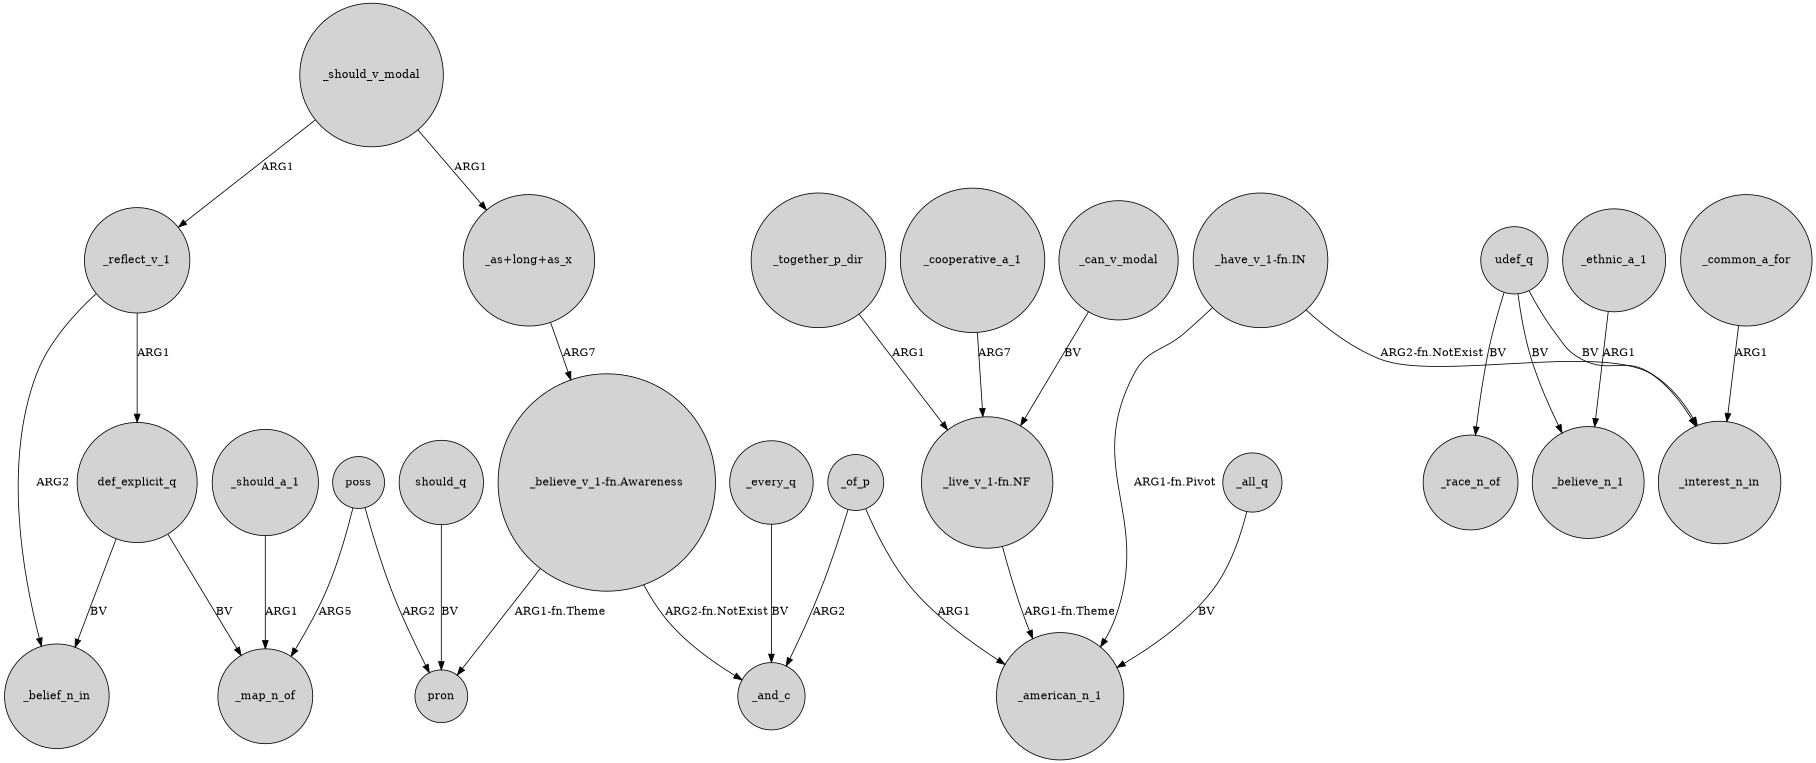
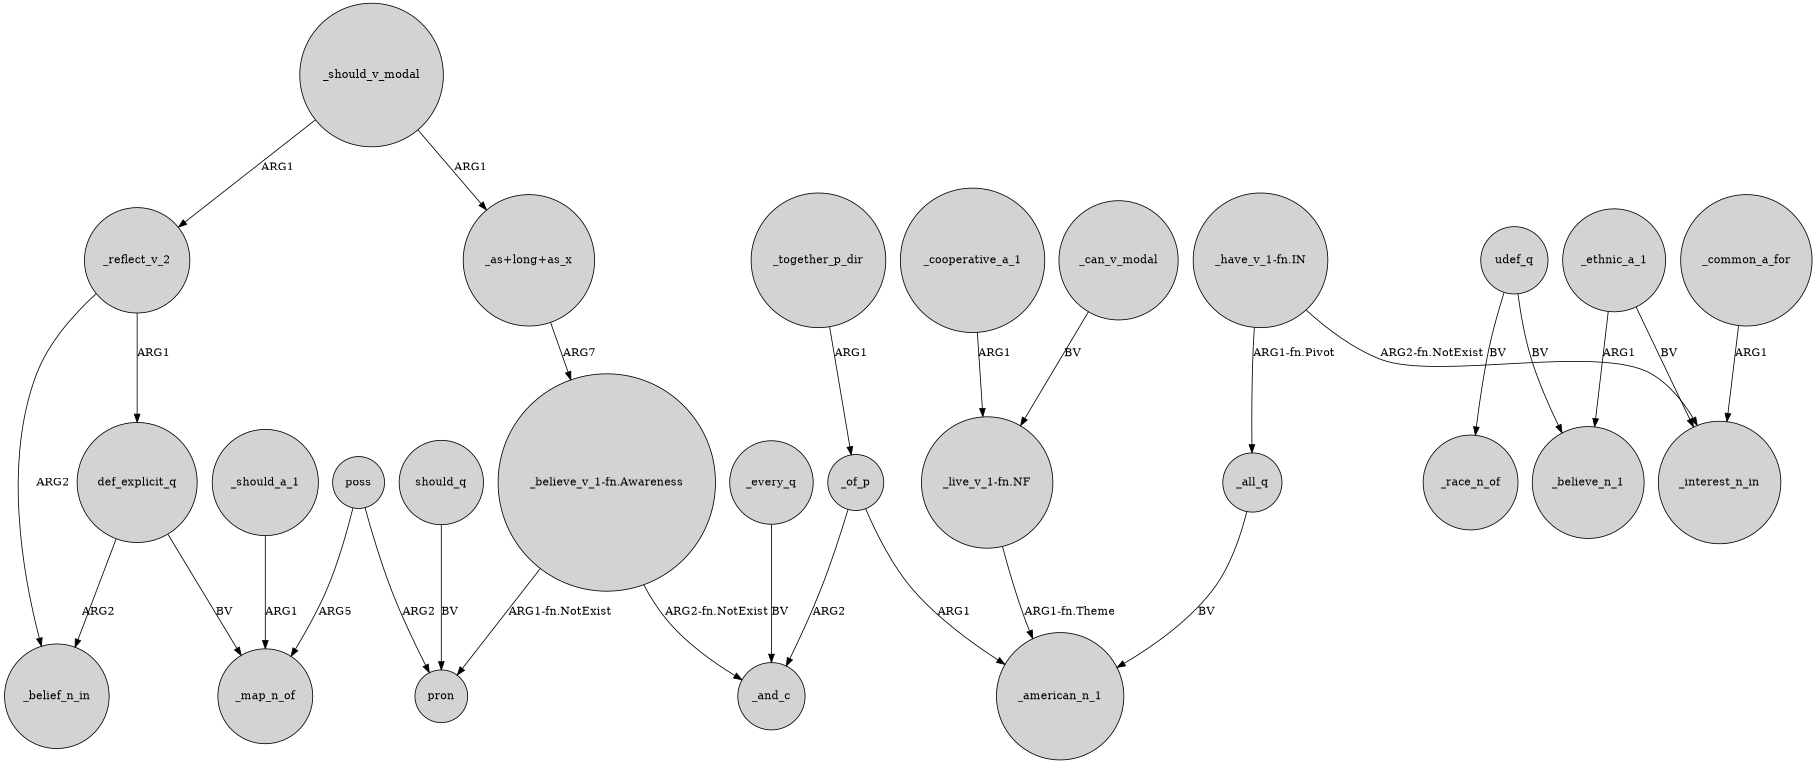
(137, 260) -> (137, 260)
(995, 353) -> (995, 353)
(1573, 354) -> (1663, 363)
(901, 369) -> (840, 387)
(1115, 456) -> (1252, 386)
(99, 612) -> (99, 612)
(560, 612) -> (560, 612)
